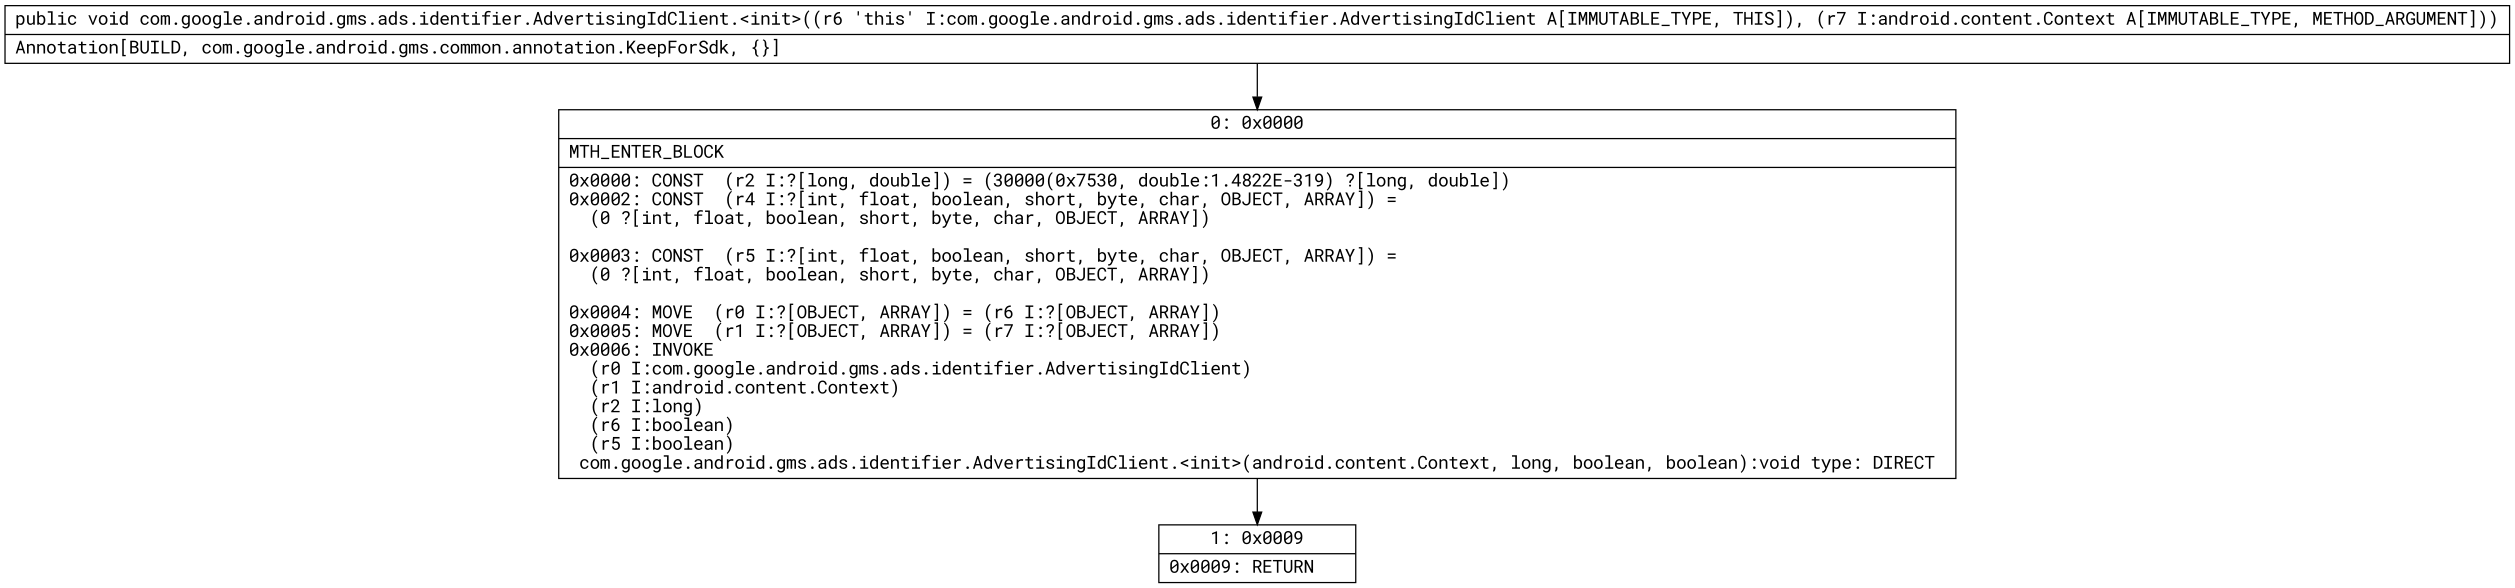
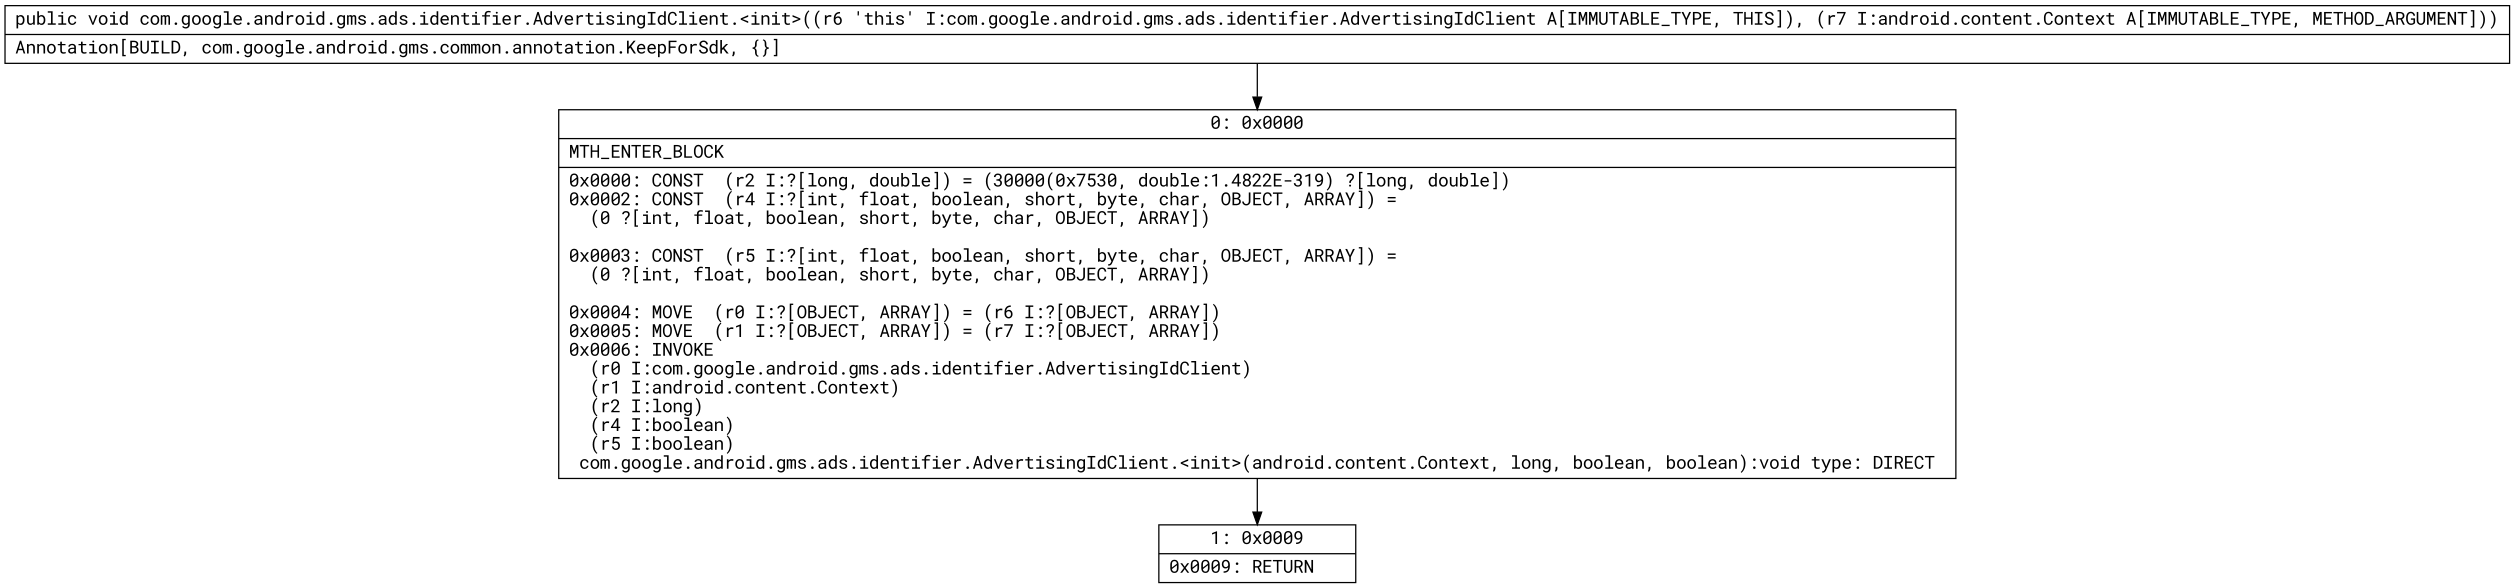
(652, 426) -> (652, 426)
